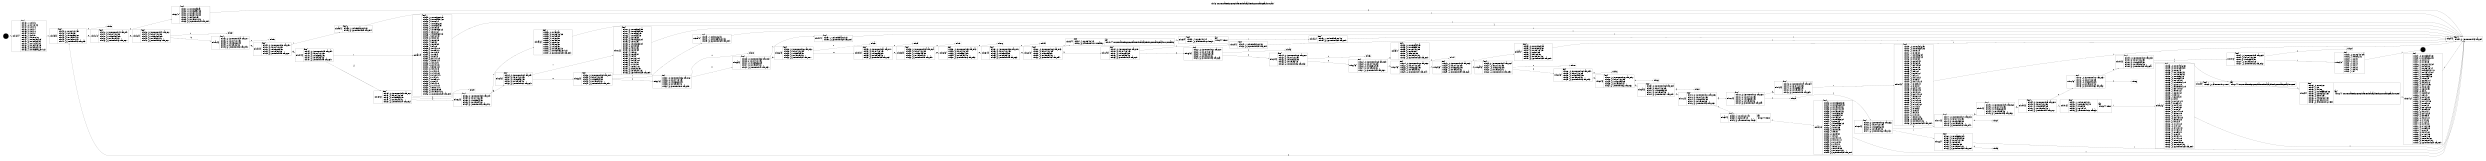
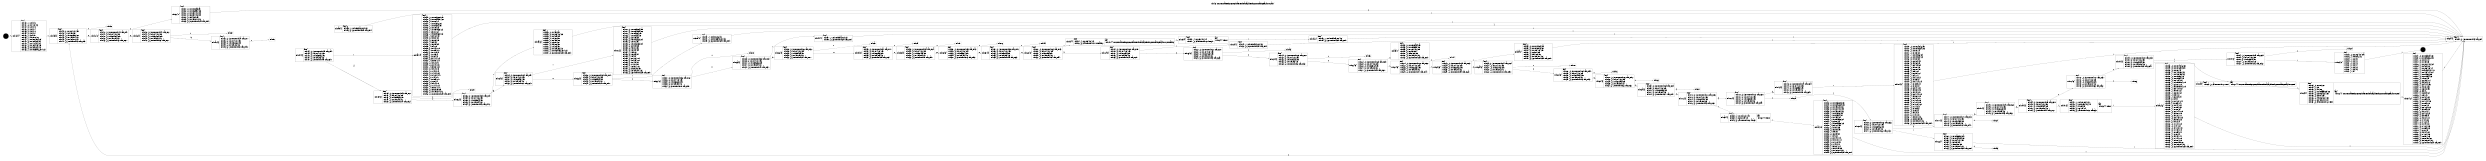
(272, 49) -> none
